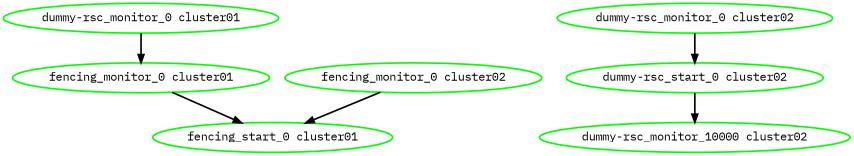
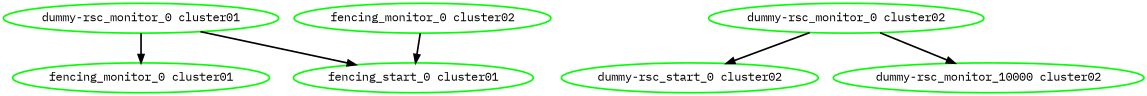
(695, 104) -> (913, 46)
(203, 106) -> (274, 47)
